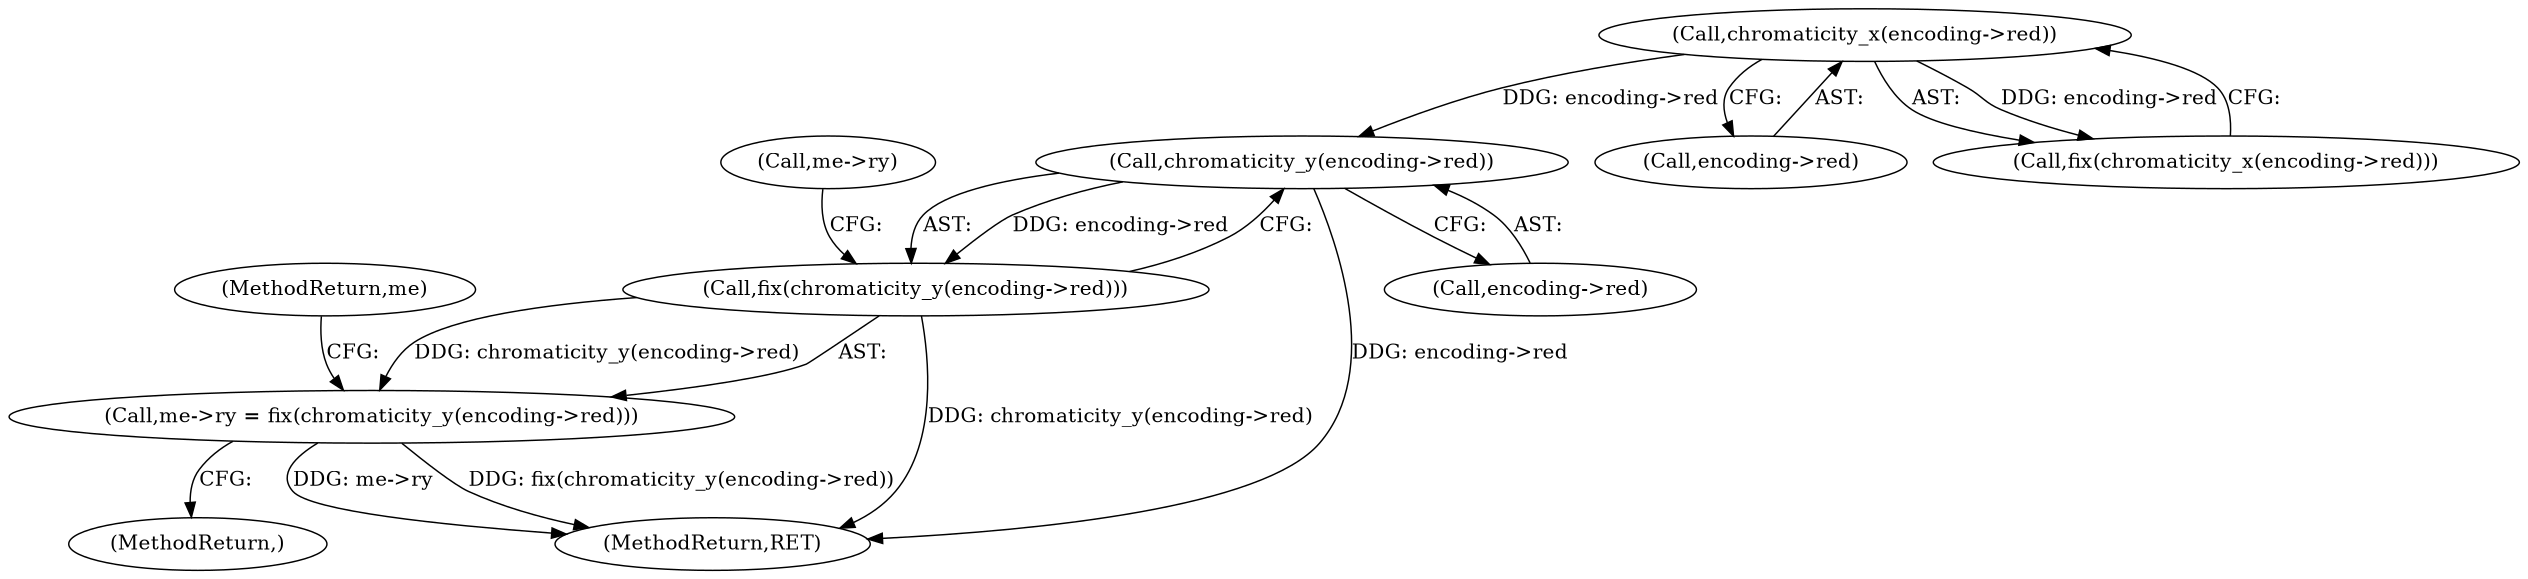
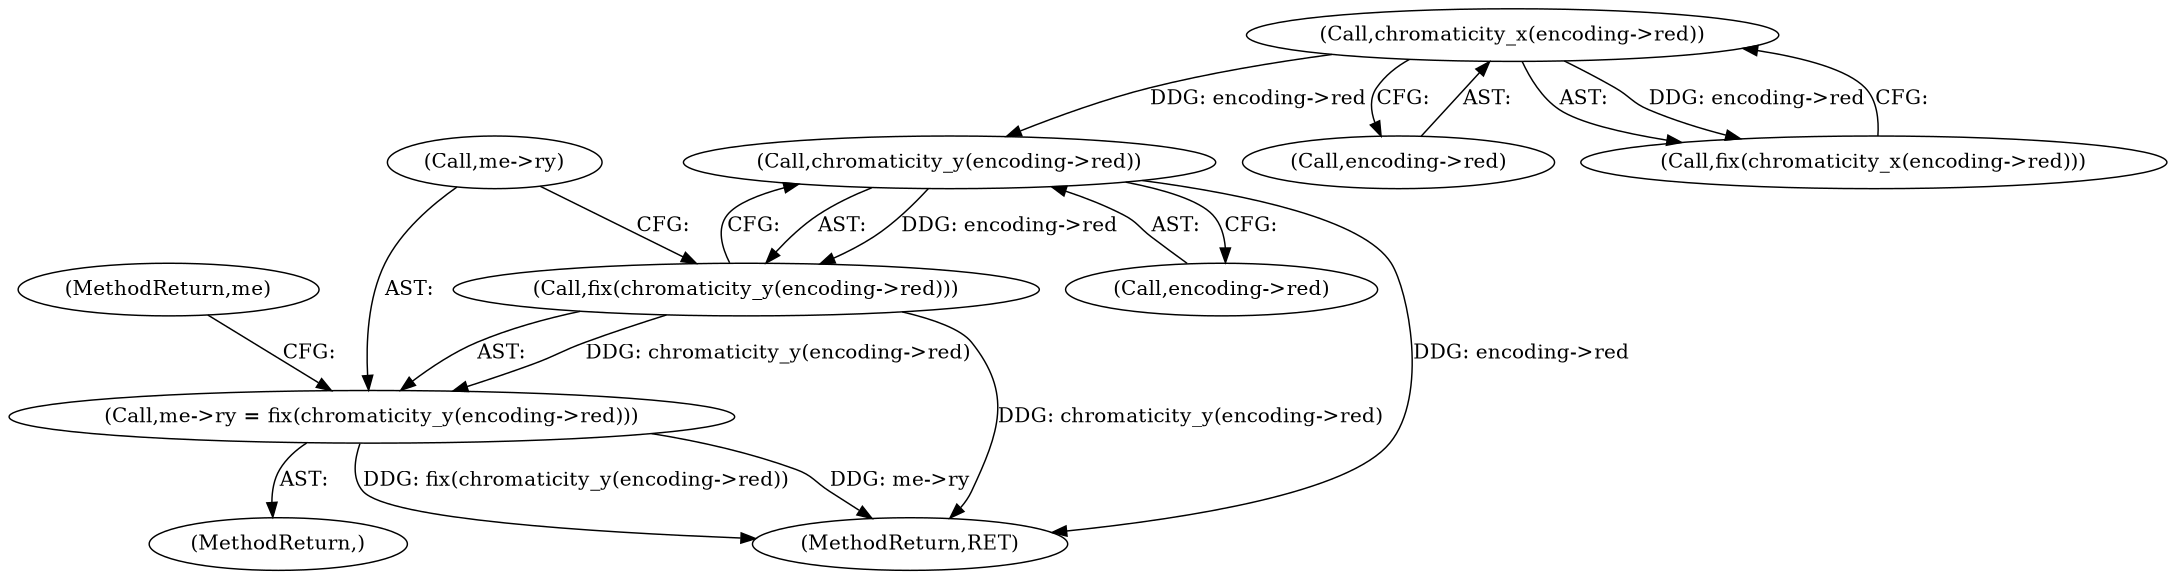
none -> (383, 267)
(229, 480) -> (308, 480)
